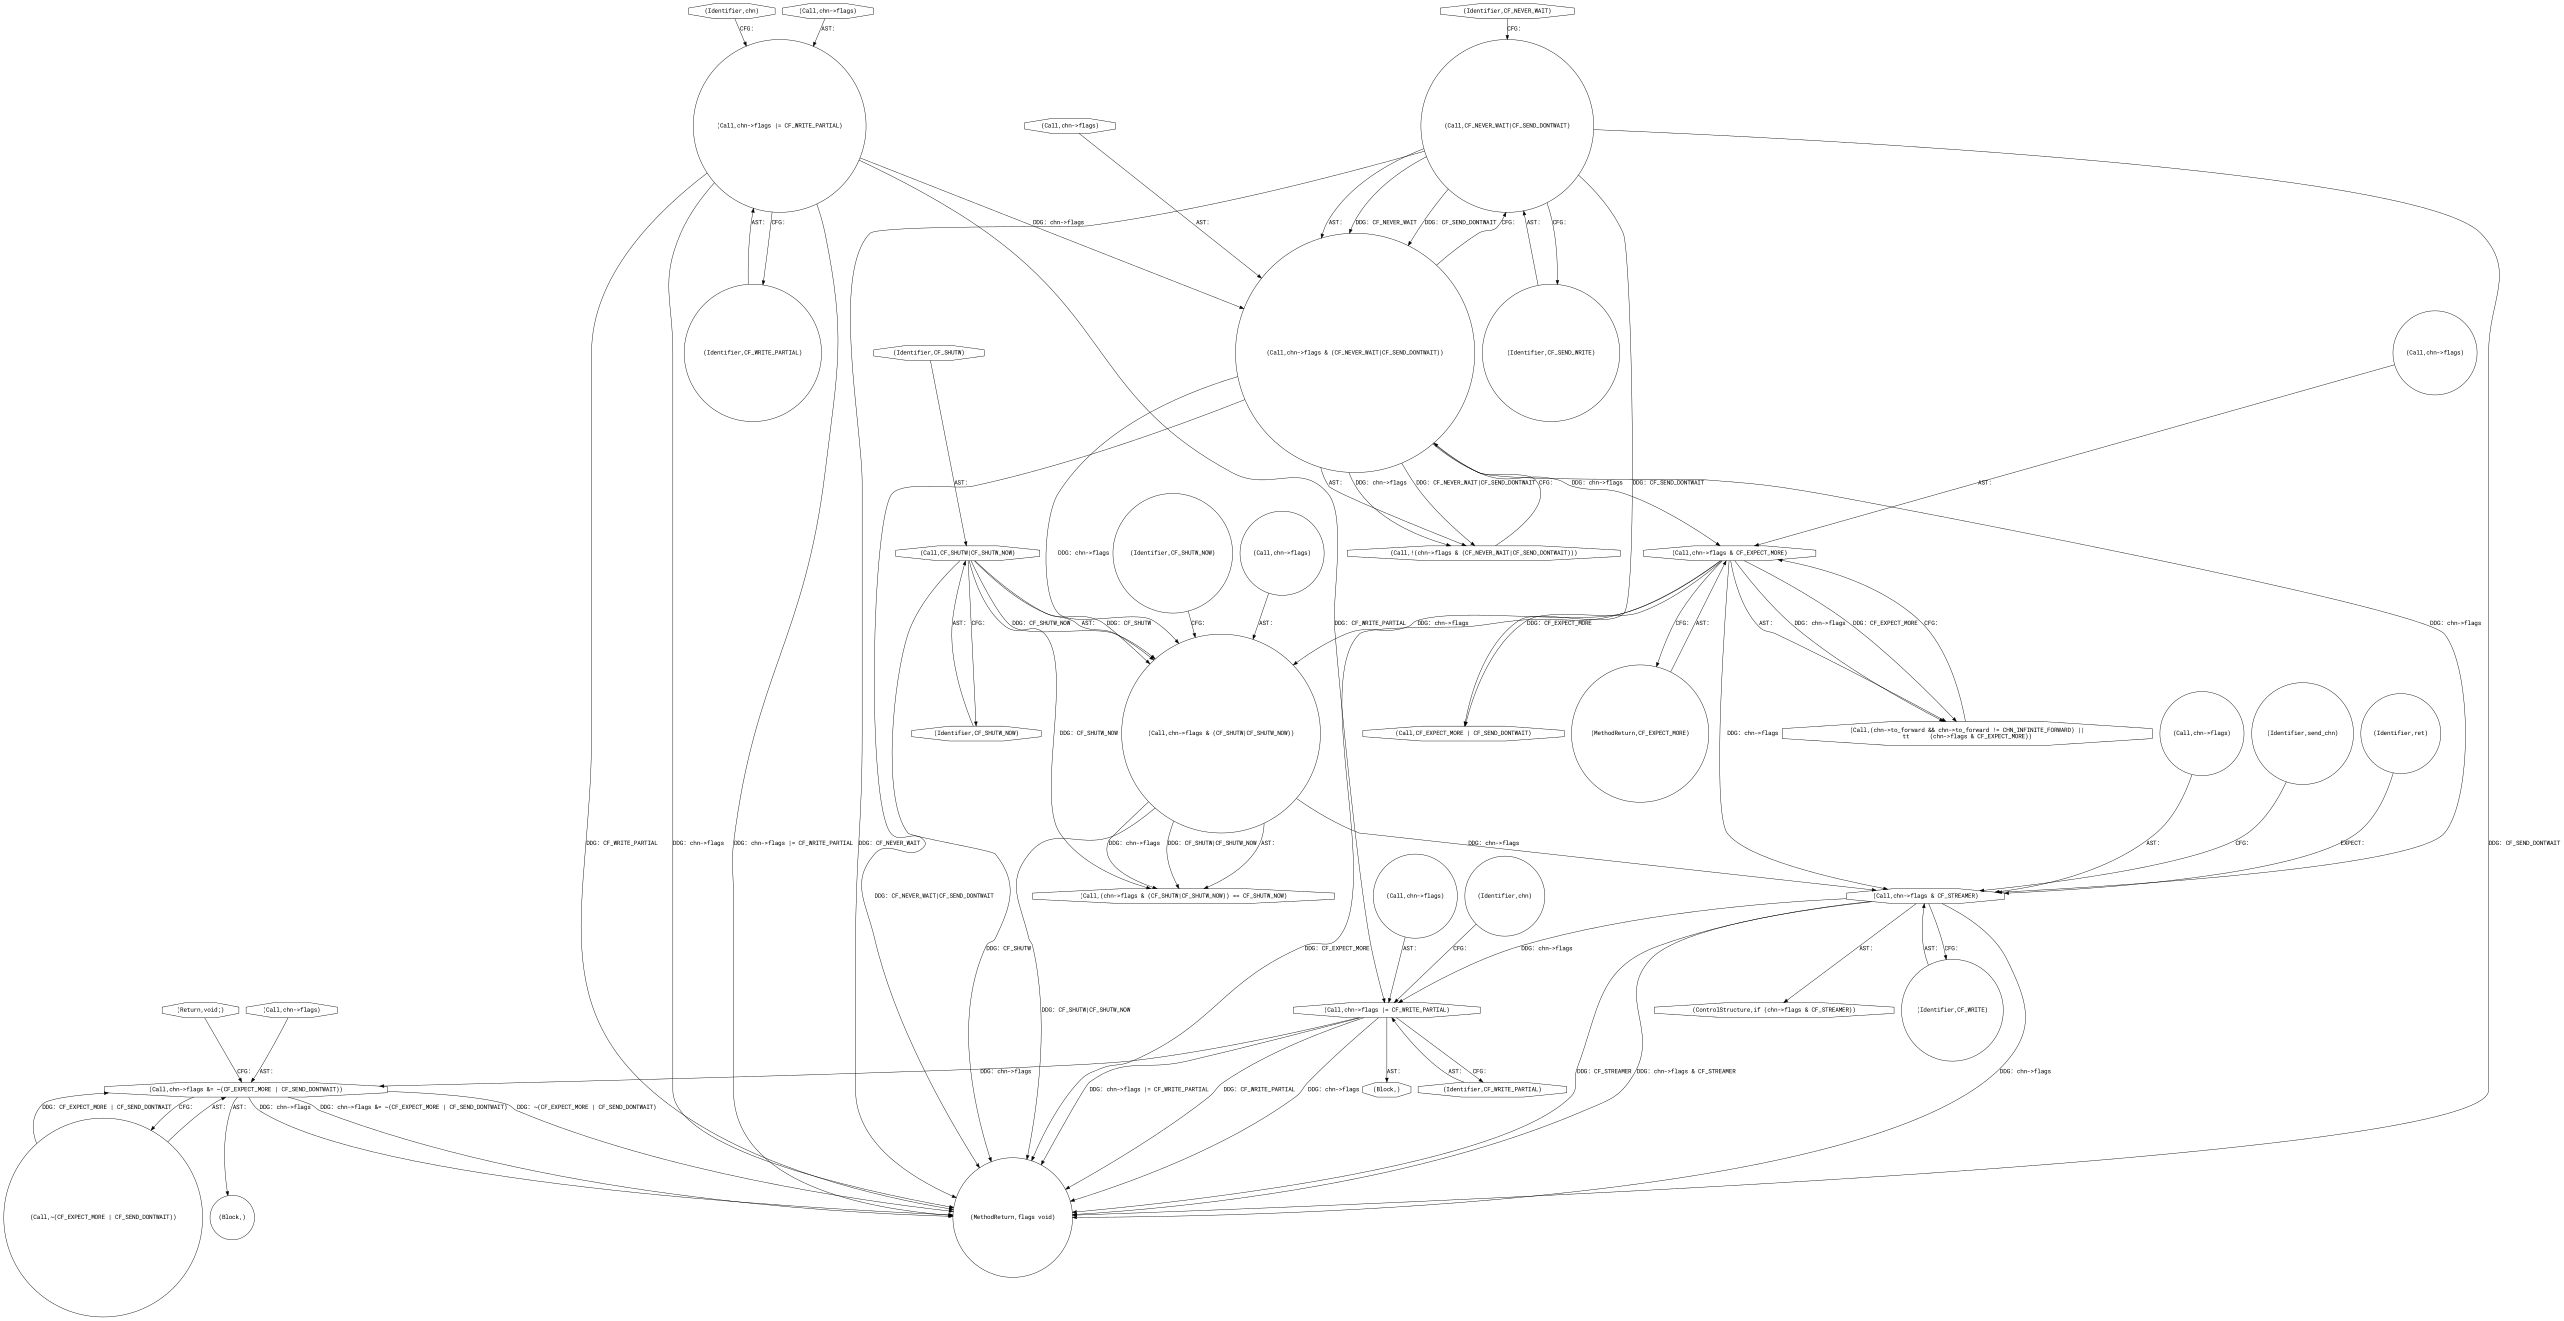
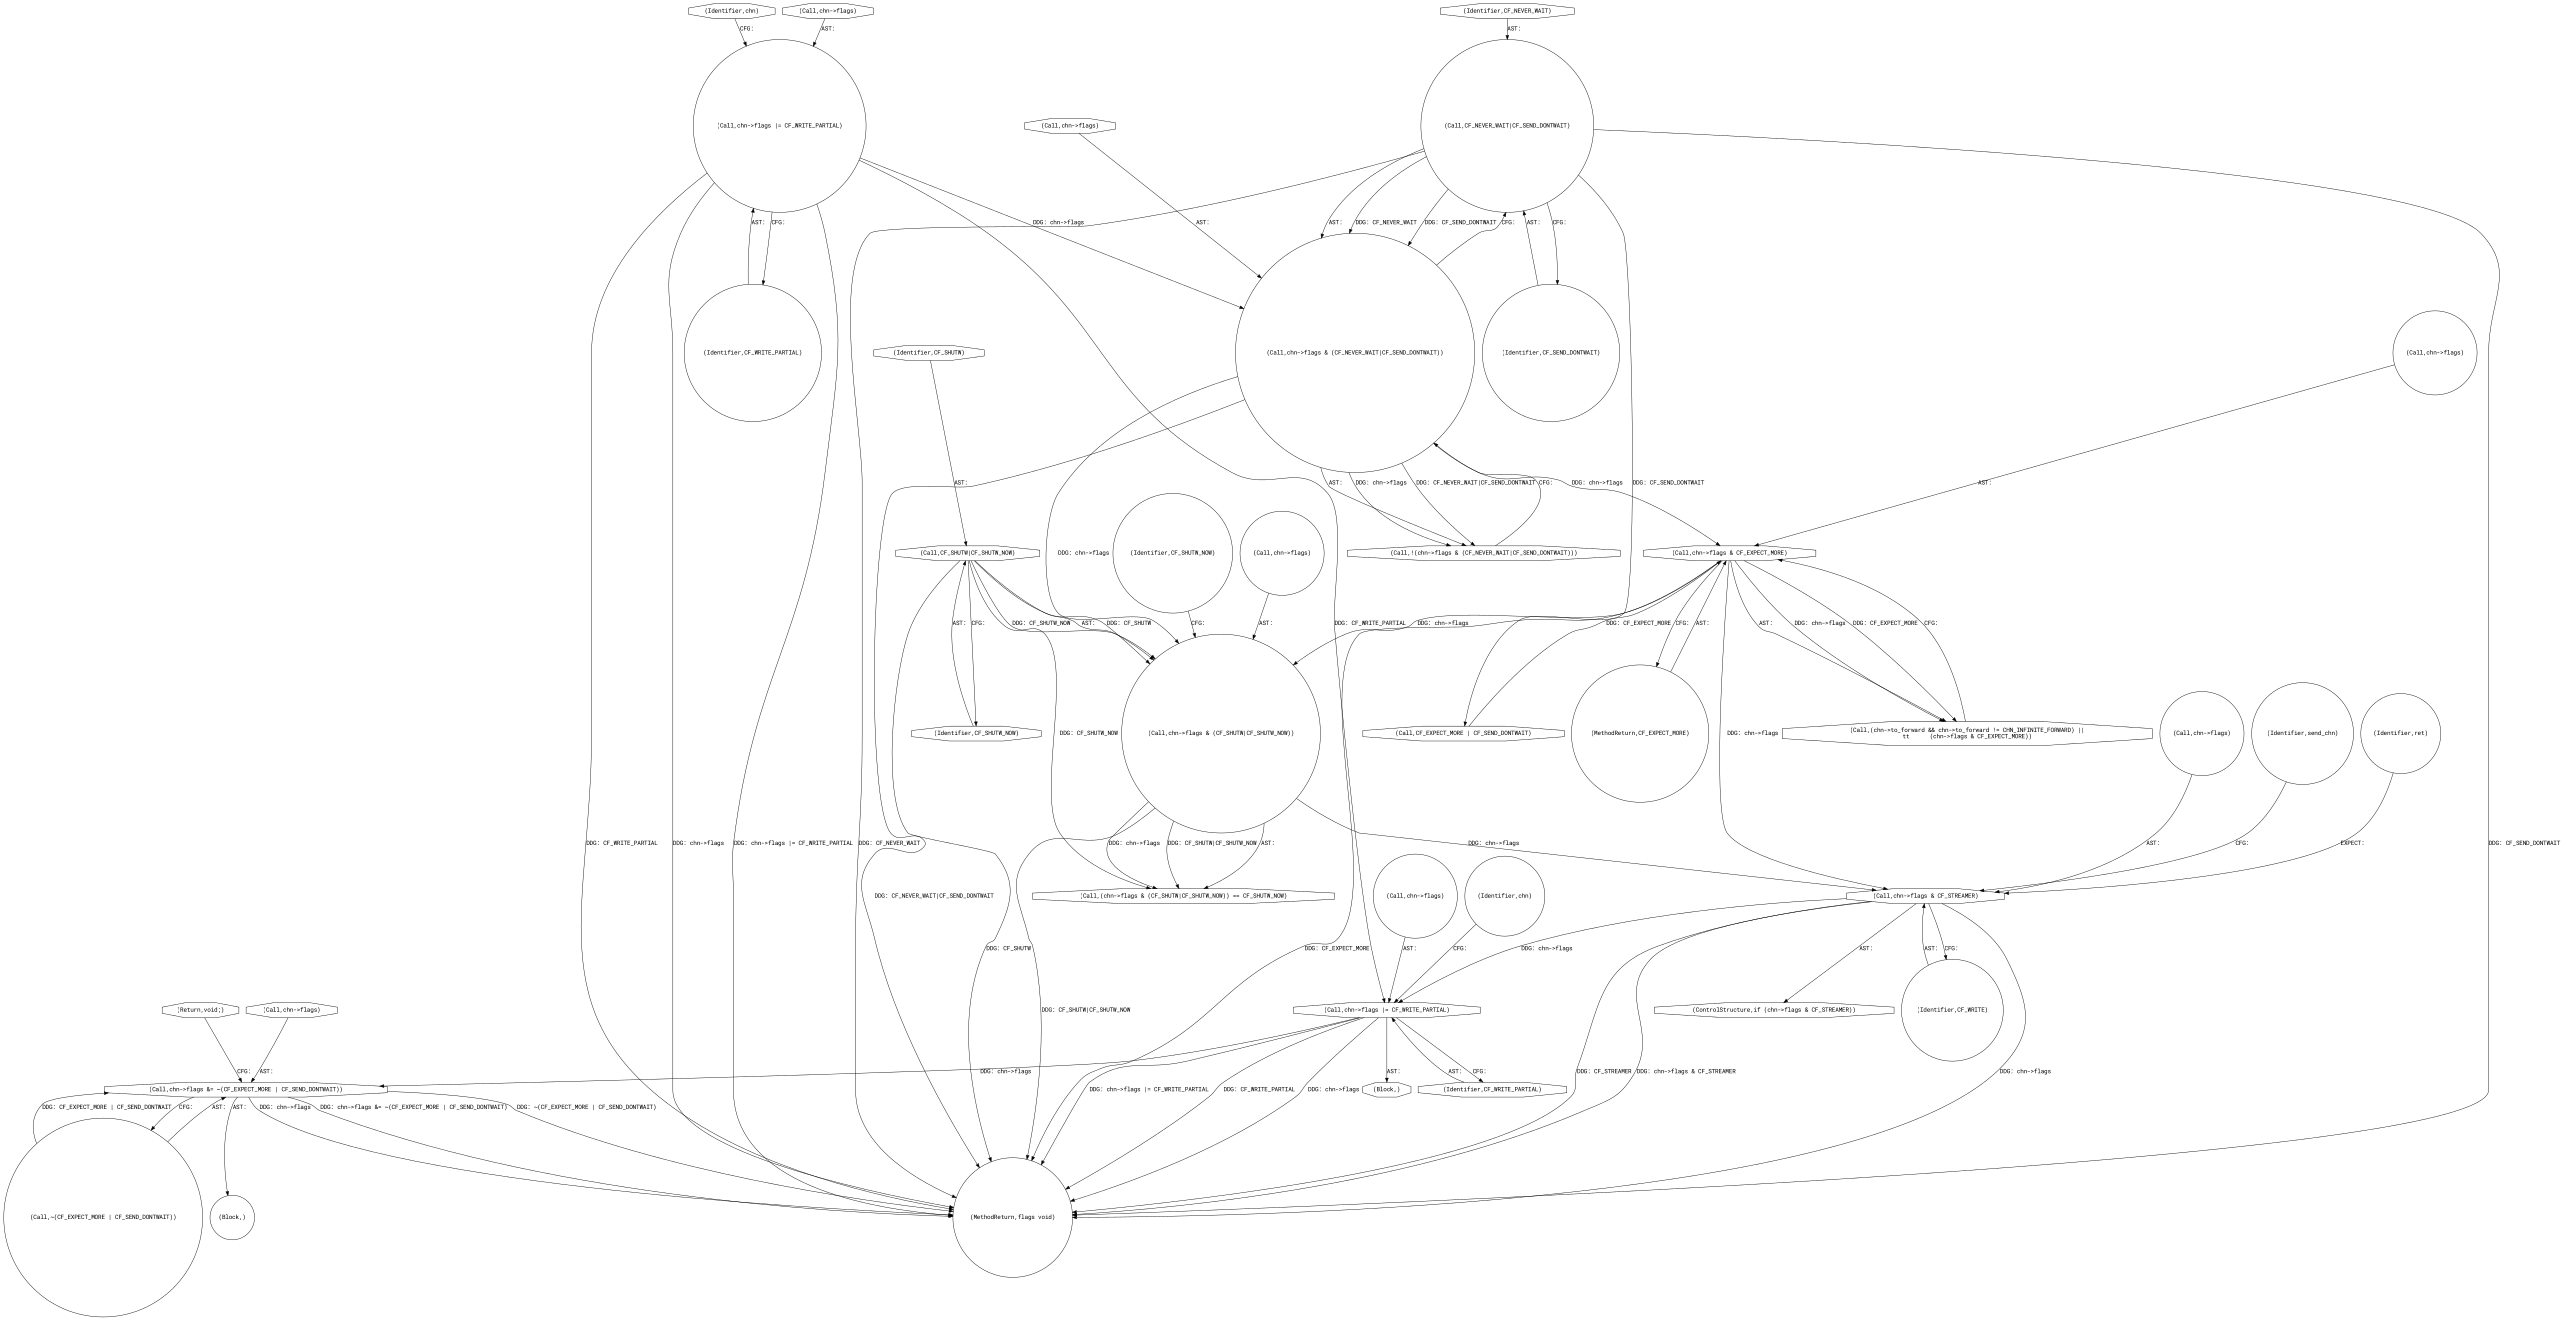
(1516, 29) -> (1516, 29)
(1551, 353) -> (1551, 353)
(2261, 582) -> none
(1571, 615) -> (1583, 629)
